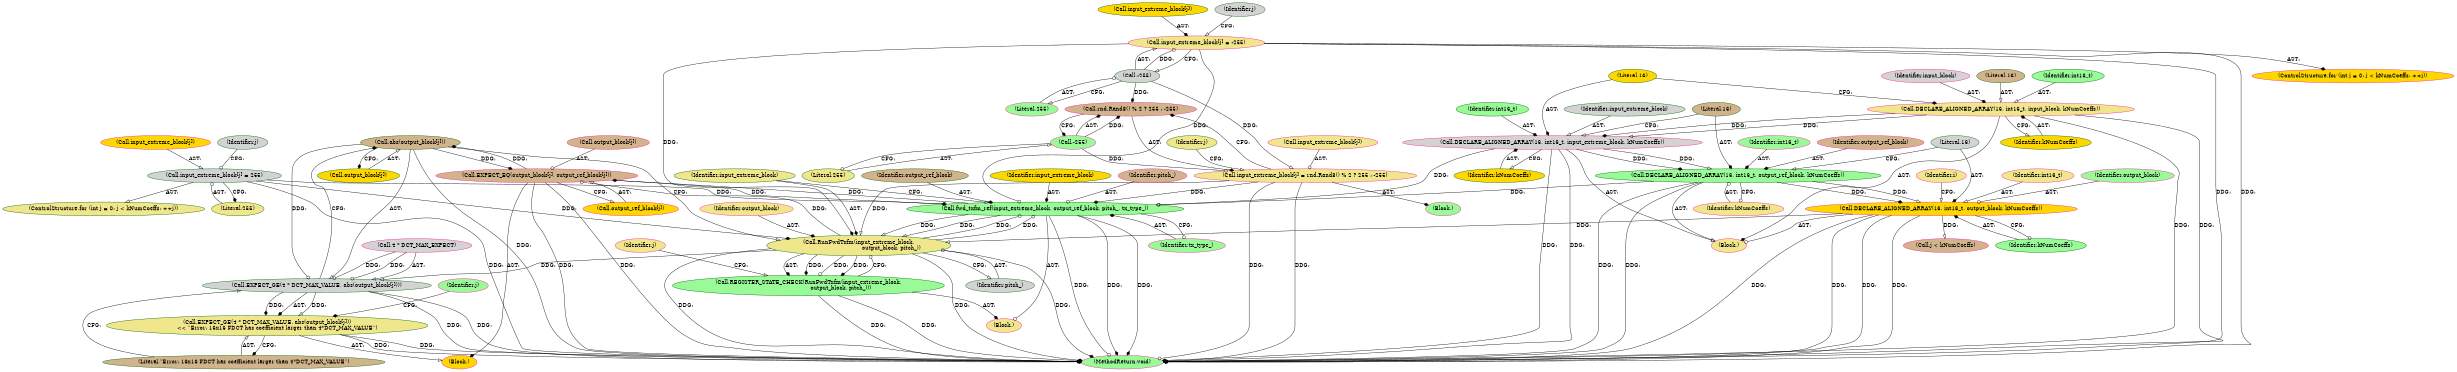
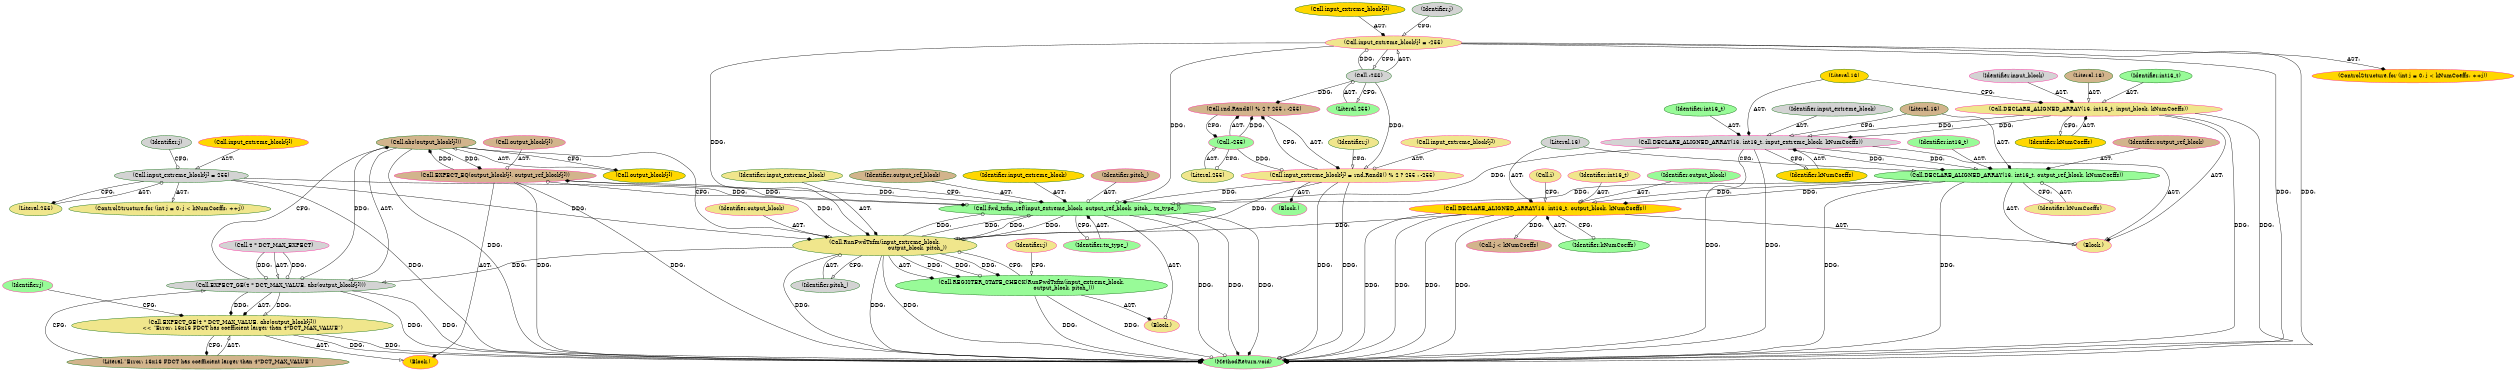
(1941, 176) -> (1545, 176)
(631, 209) -> none
